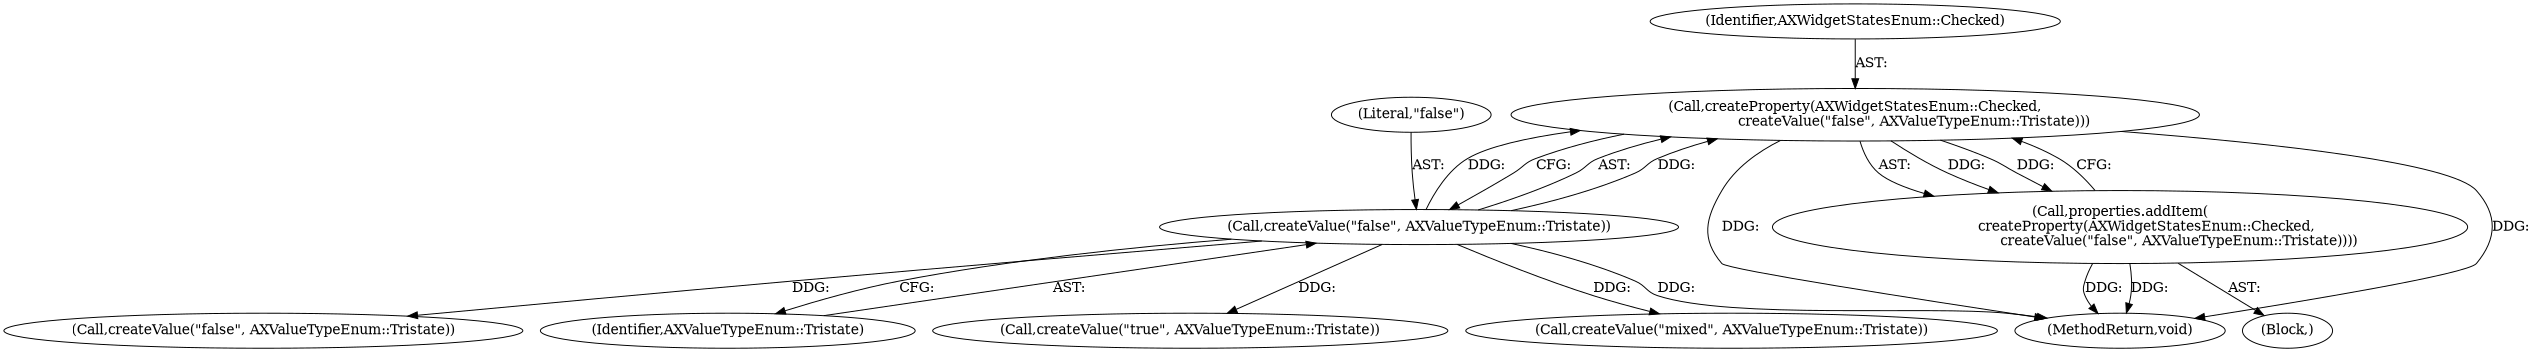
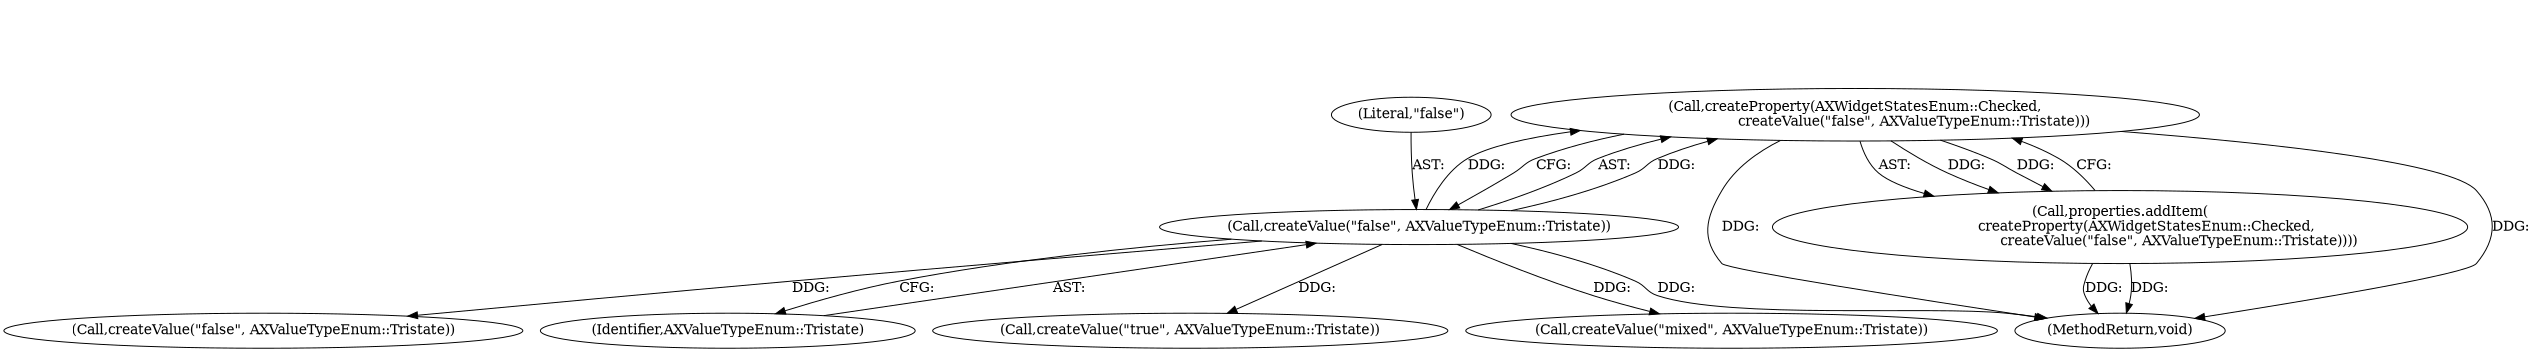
(1855, 21) -> none
(2287, 331) -> none
